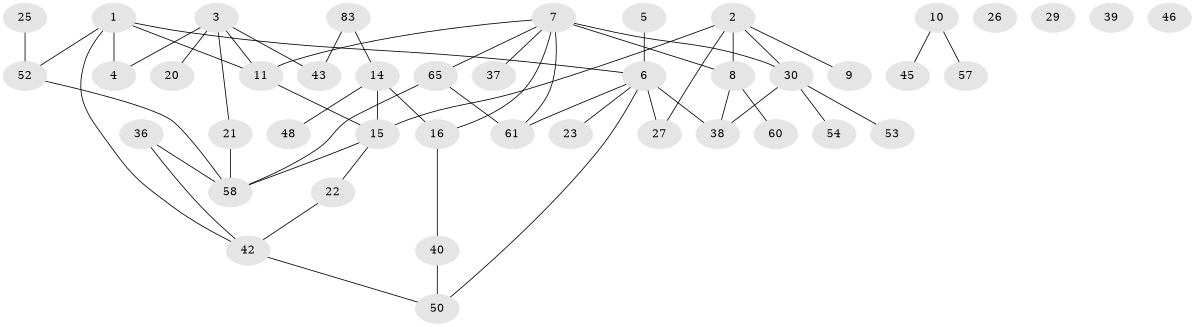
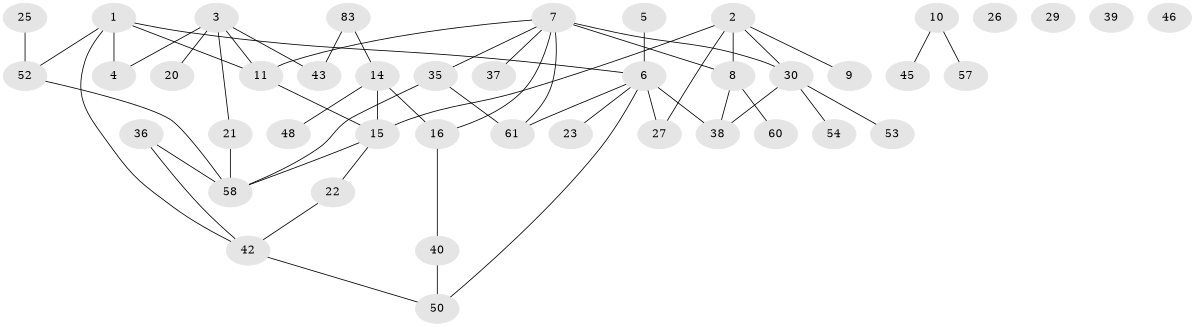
(436, 76) -> (436, 76)
